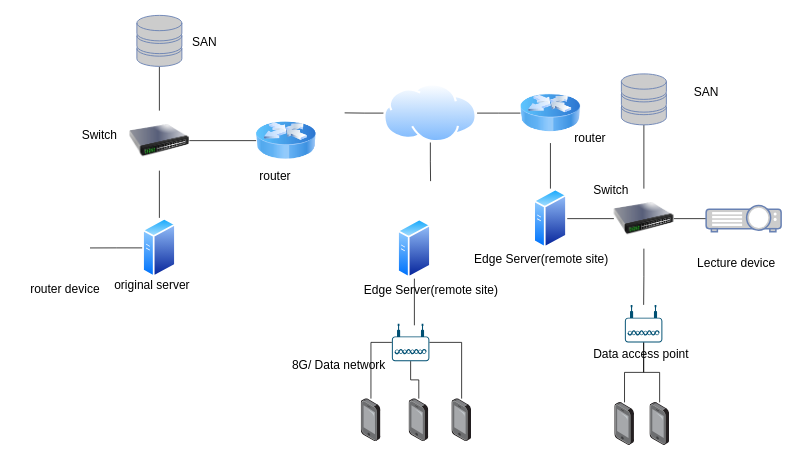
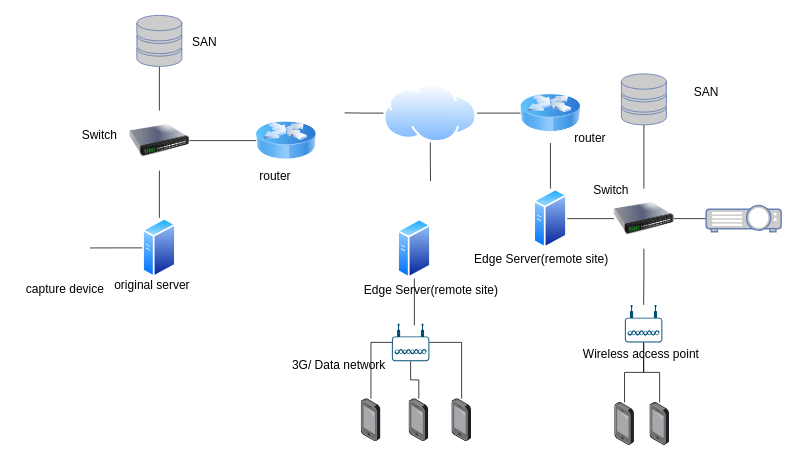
(736, 263) -> none
(65, 289) -> (65, 289)
(641, 354) -> (641, 354)
(339, 365) -> (339, 365)
